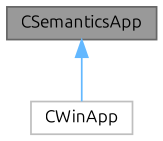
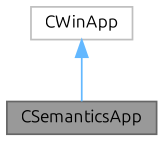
(82, 79) -> (82, 79)
